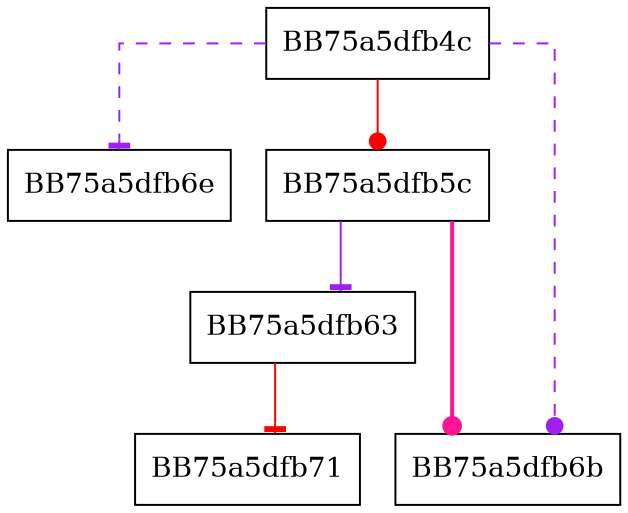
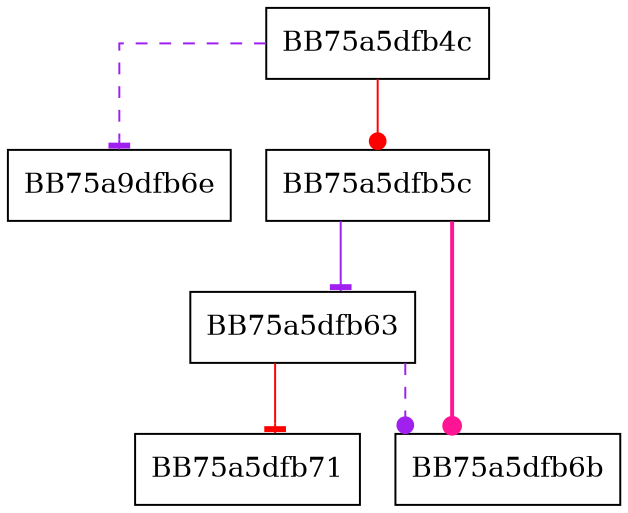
(119, 185) -> (119, 185)
(555, 198) -> (405, 390)
